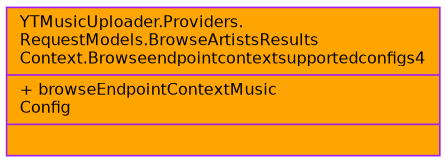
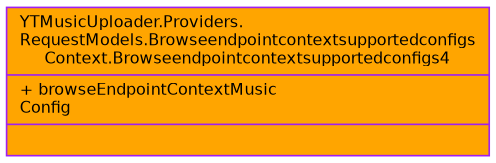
(170, 40) -> (248, 40)
